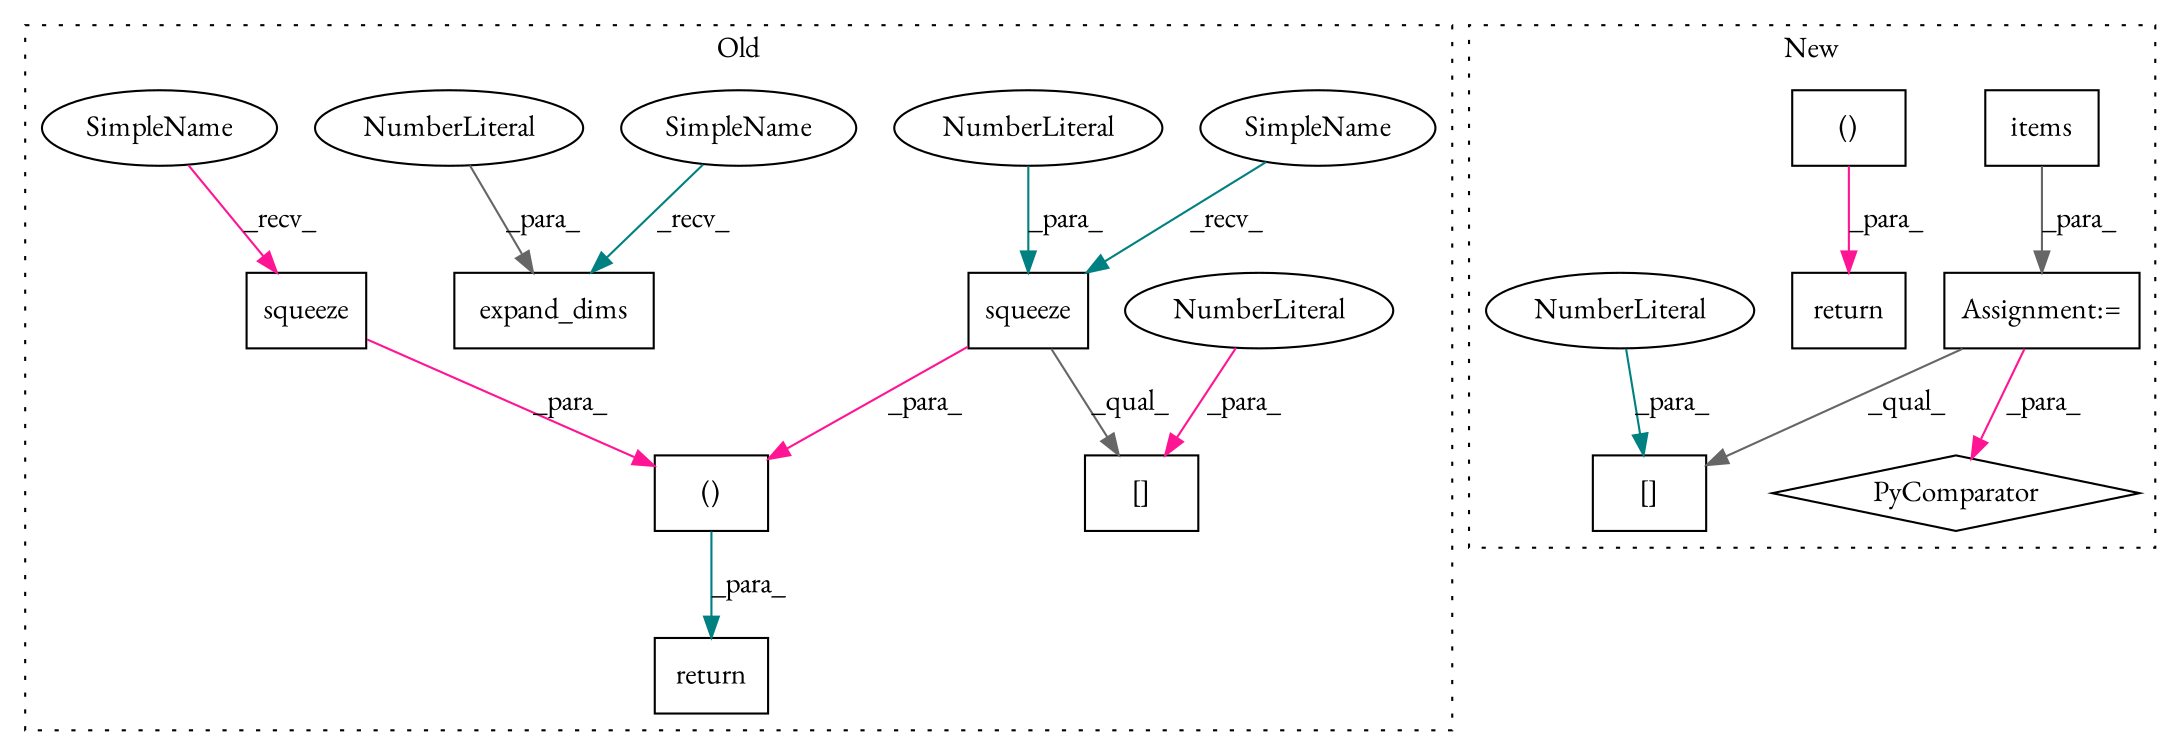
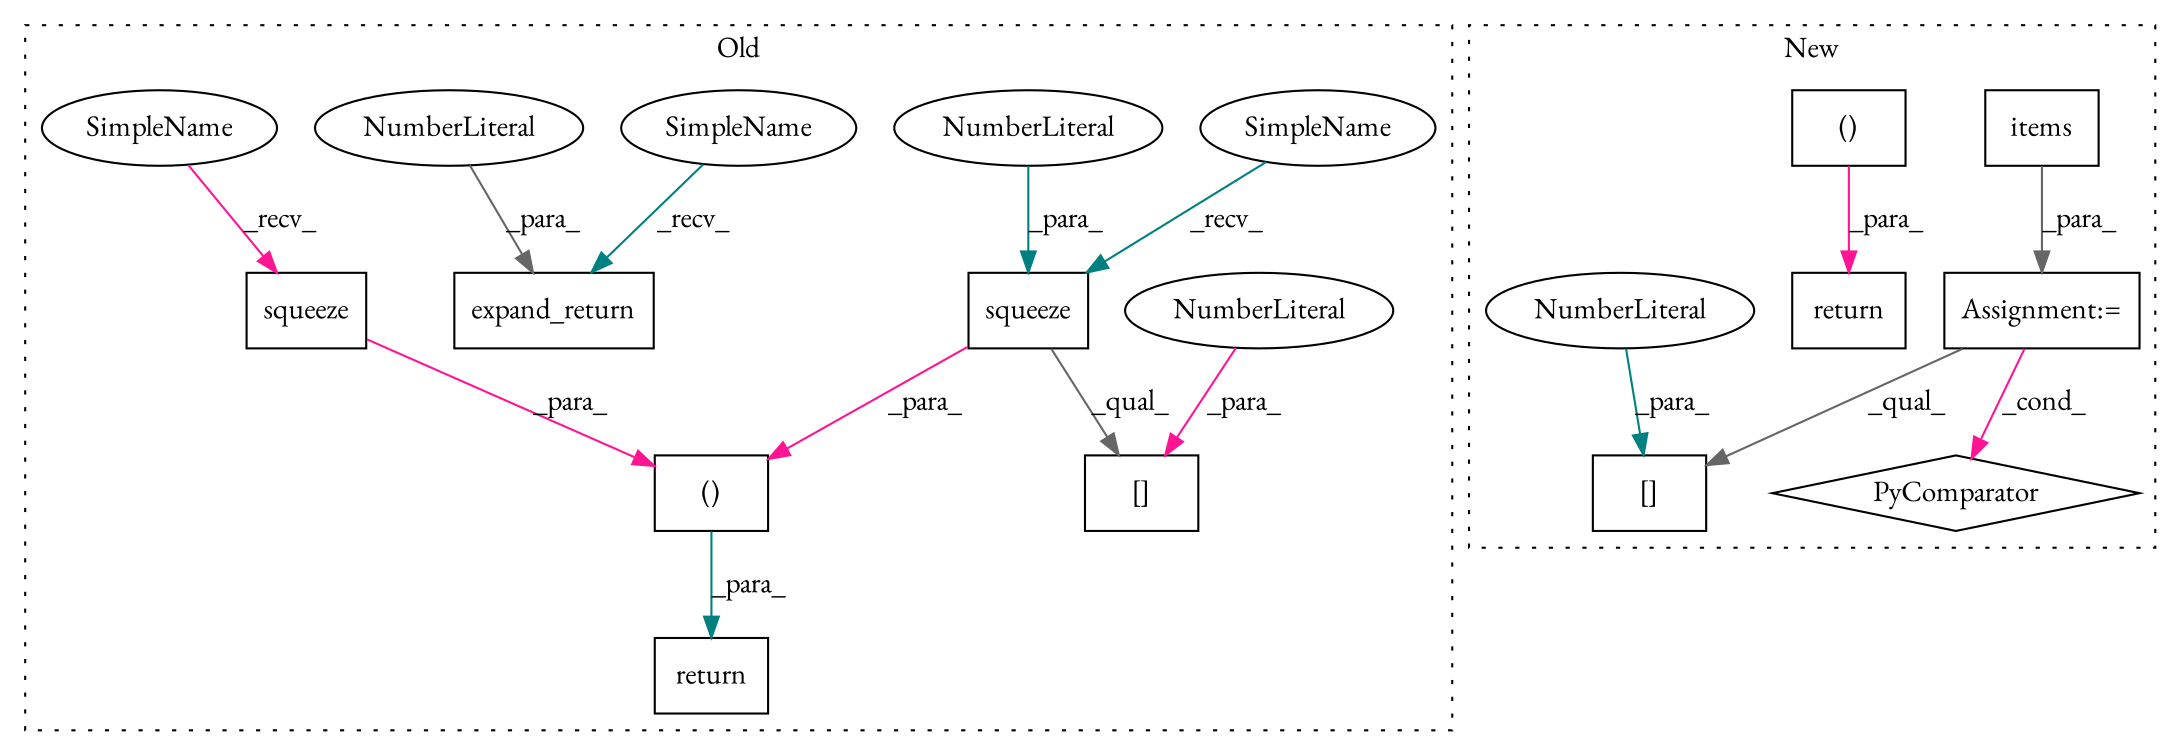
(554, 311) -> (554, 311)
(2044, 402) -> (2044, 402)
